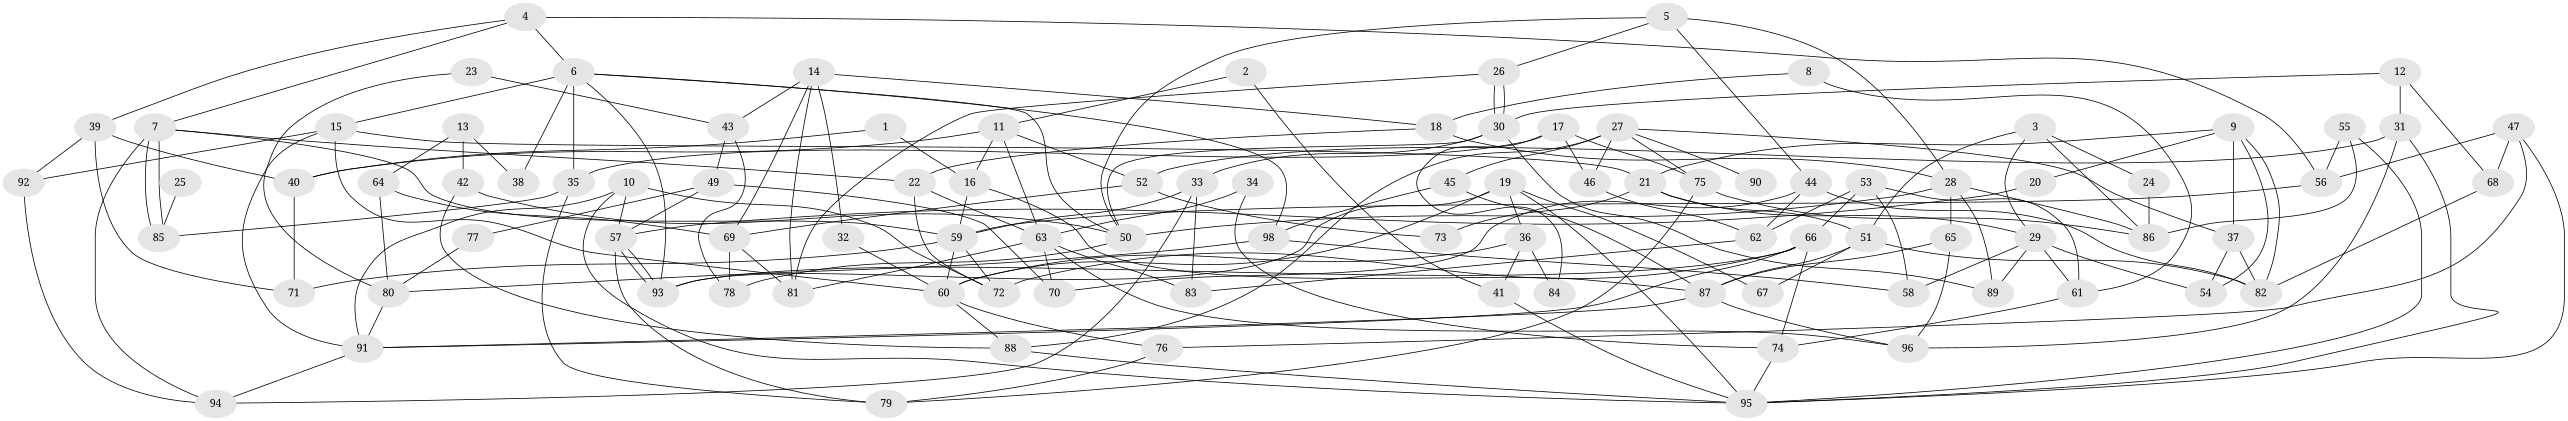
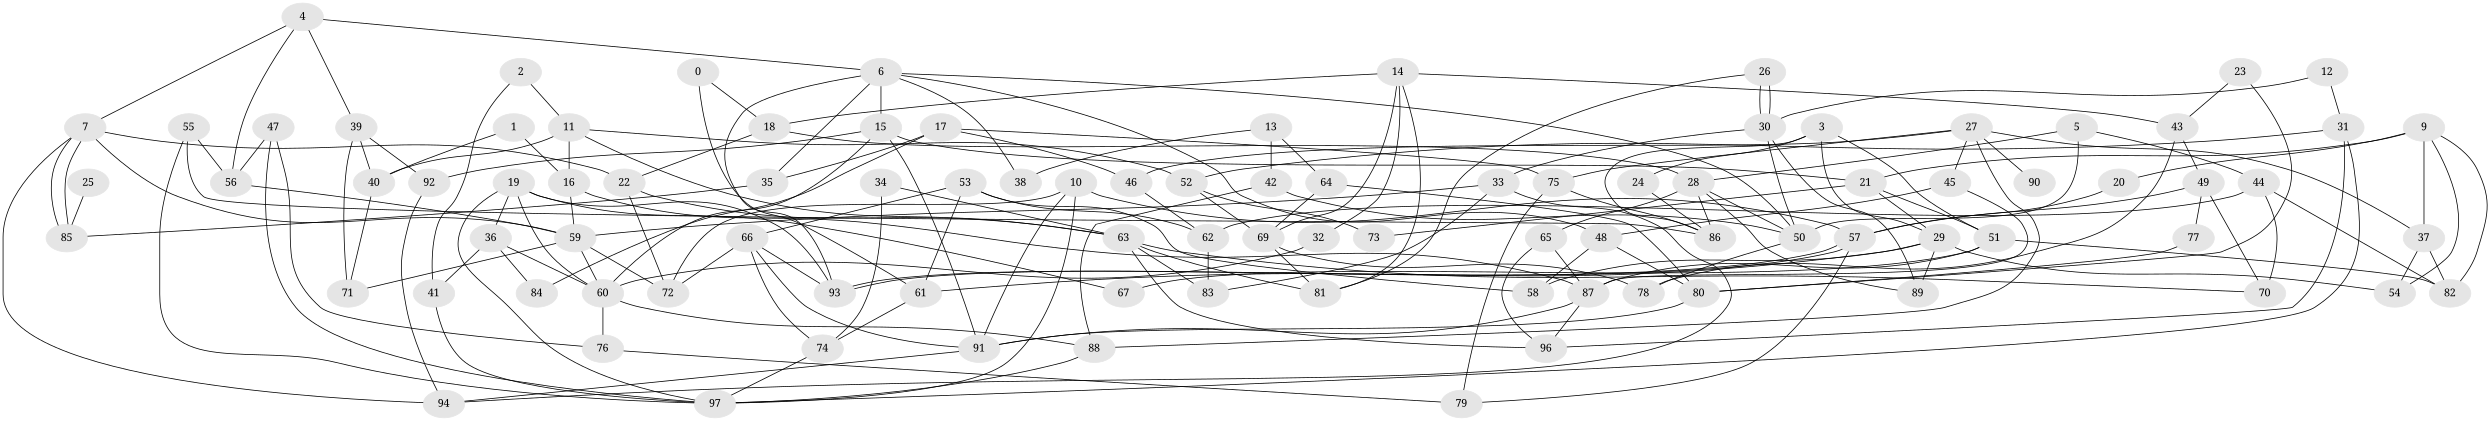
(1576, 47) -> none
(1809, 72) -> (698, 72)
(2493, 183) -> none
(1269, 238) -> (1601, 238)
(626, 380) -> none
(1747, 404) -> (715, 404)
